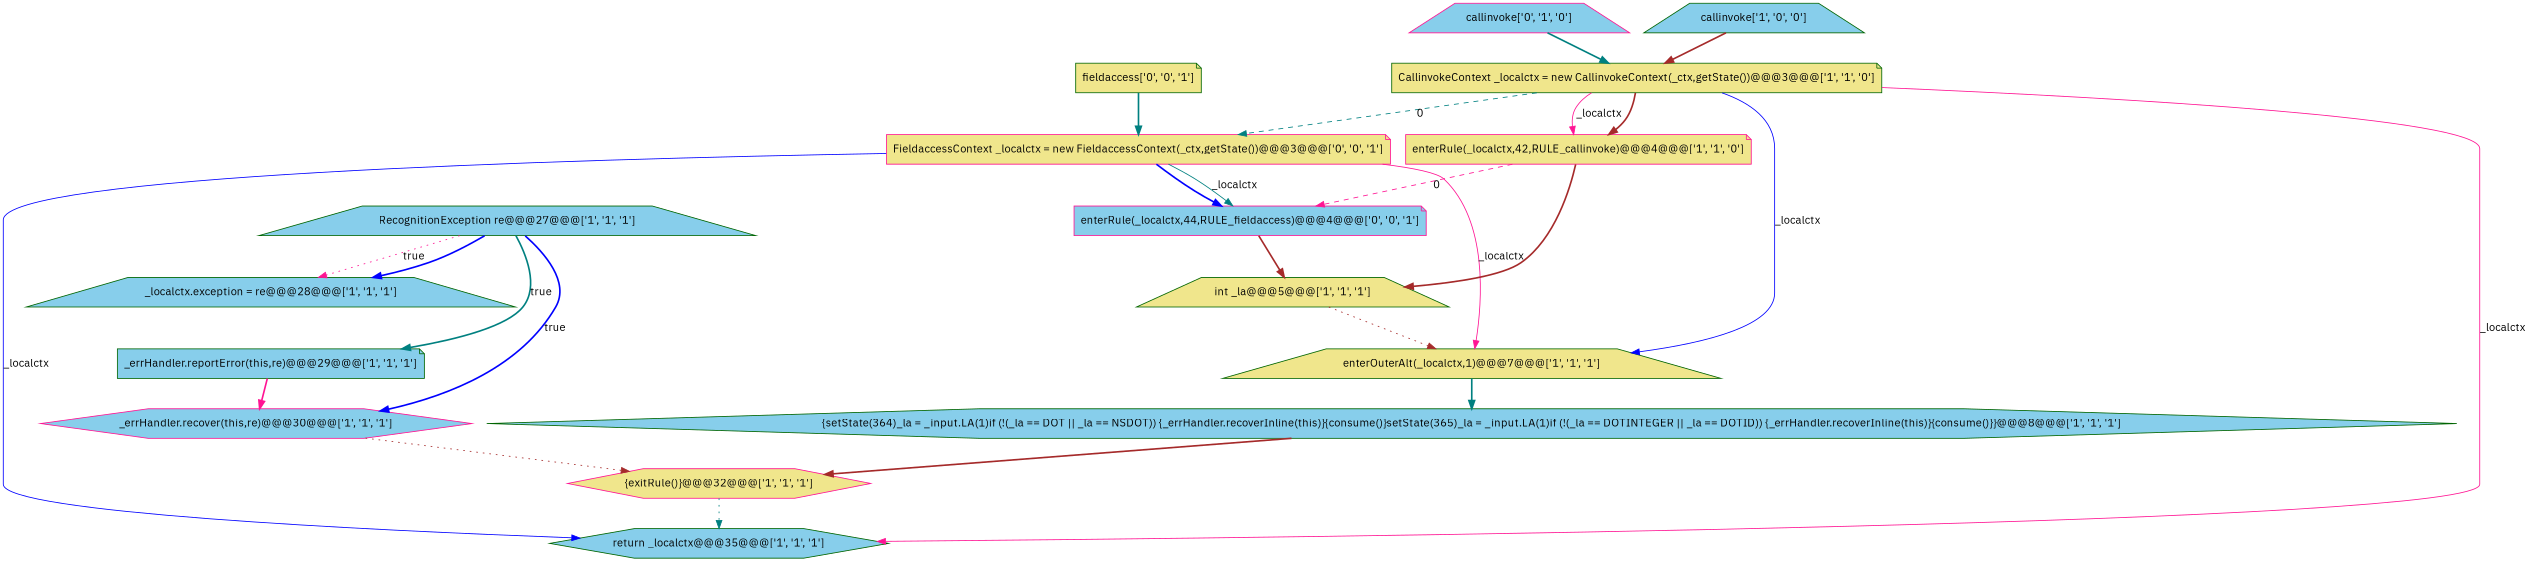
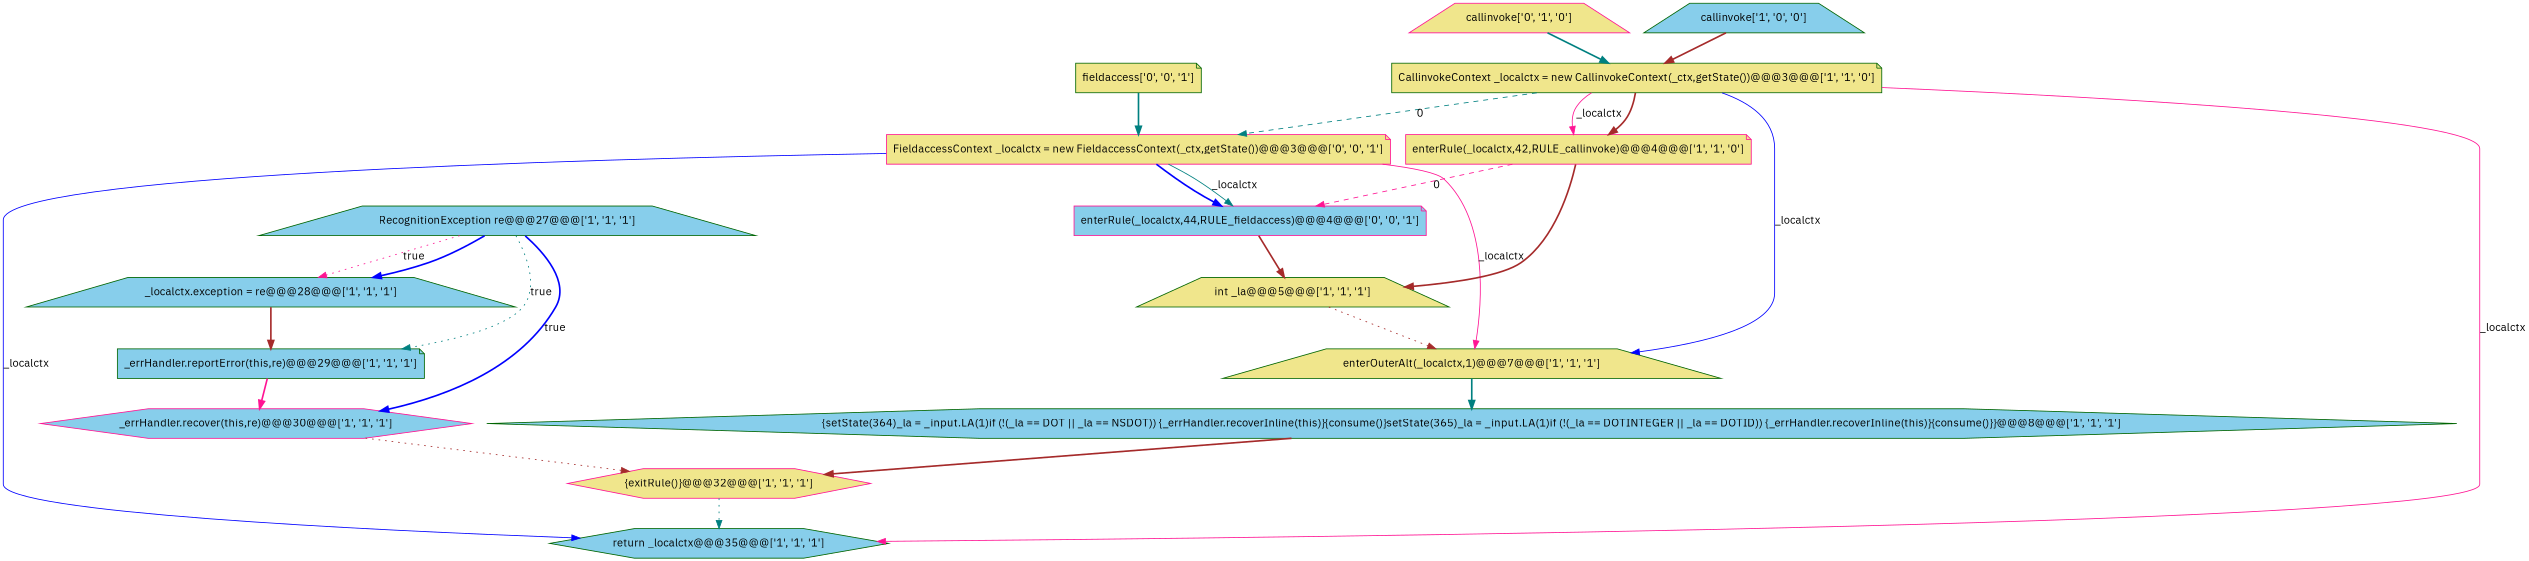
(1519, 18) -> (1519, 18)
(505, 321) -> (505, 321)
none -> (271, 324)
